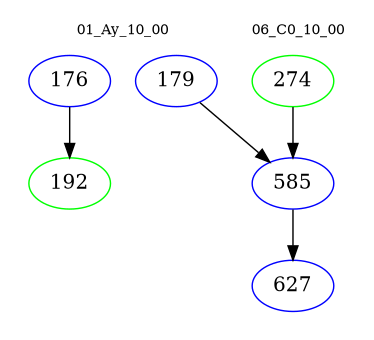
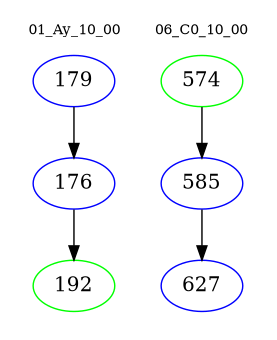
(293, 81) -> (202, 81)
(219, 119) -> (74, 125)
